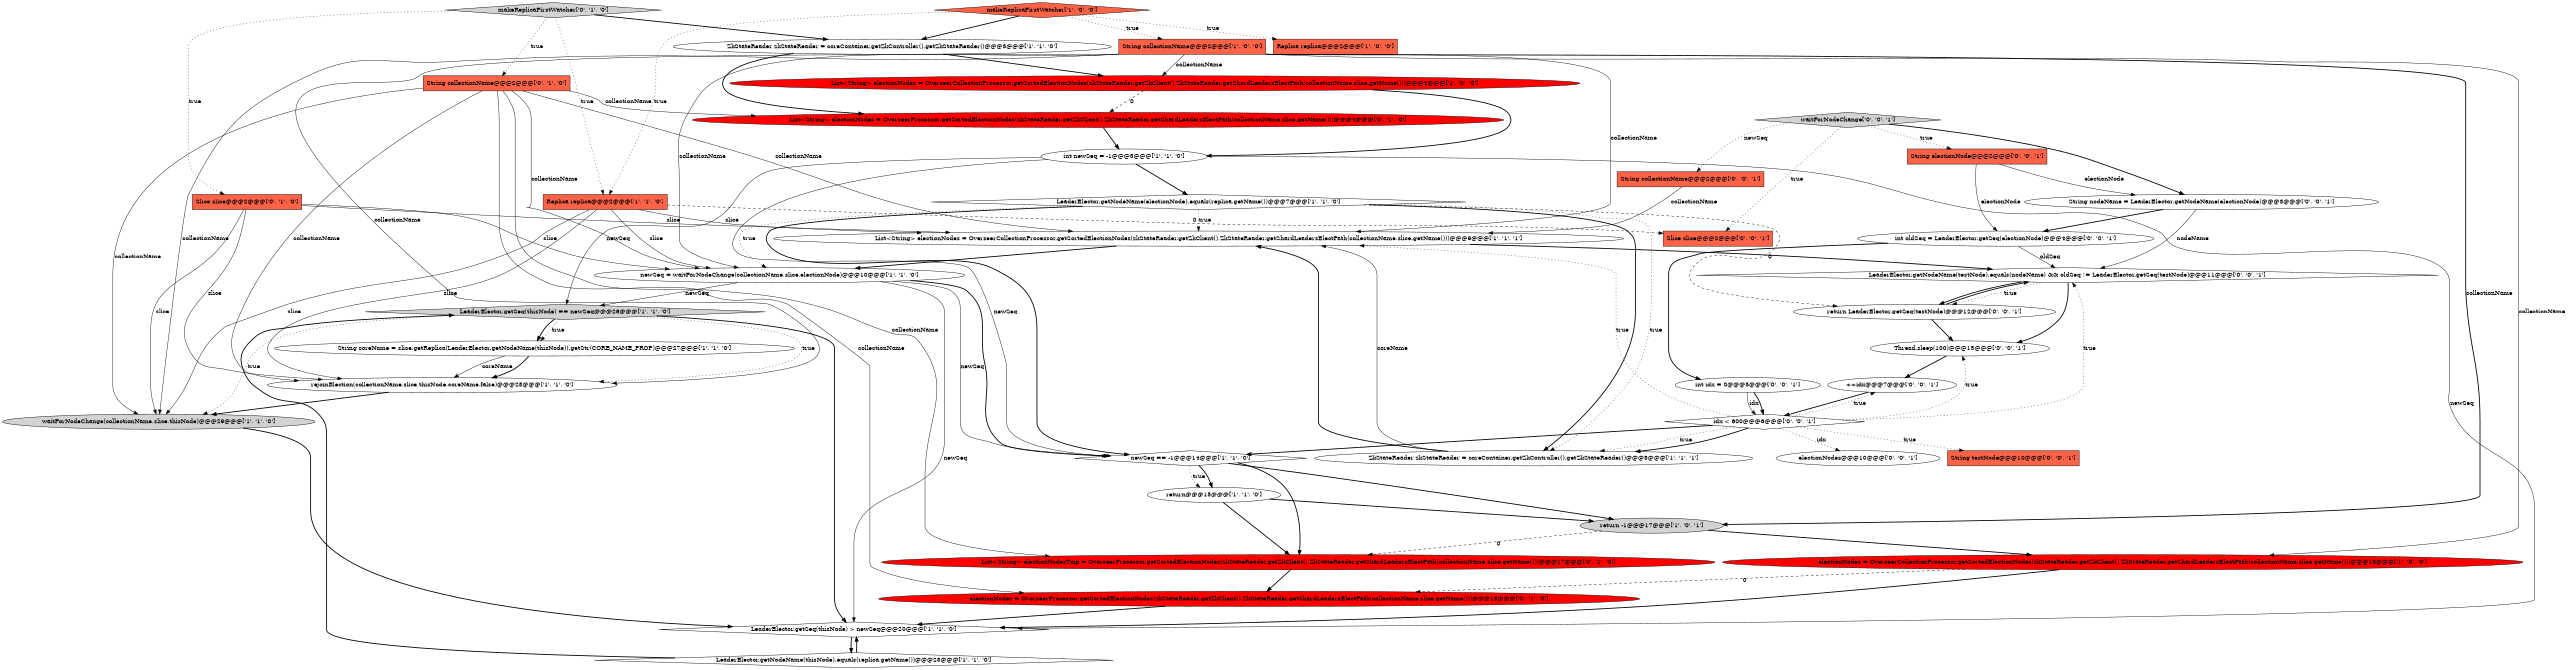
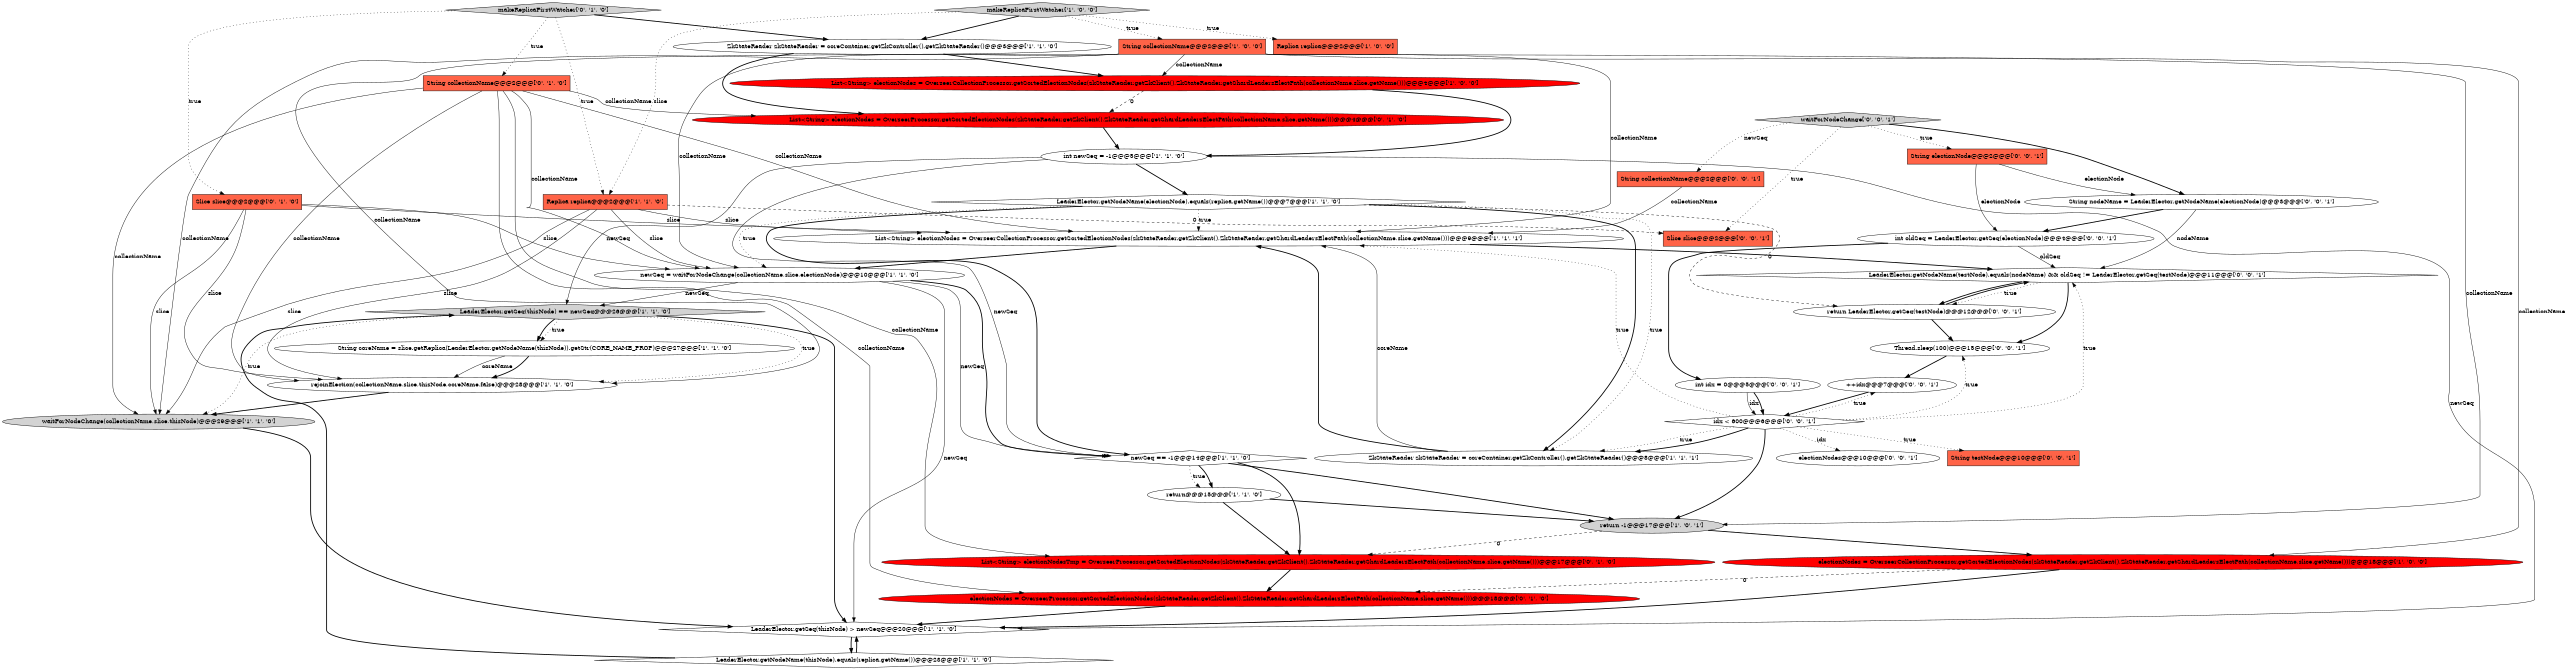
(1042, 10) -> (1042, 10)
(2449, 79) -> (2449, 79)
(661, 102) -> (661, 102)
(1482, 440) -> (1737, 486)
